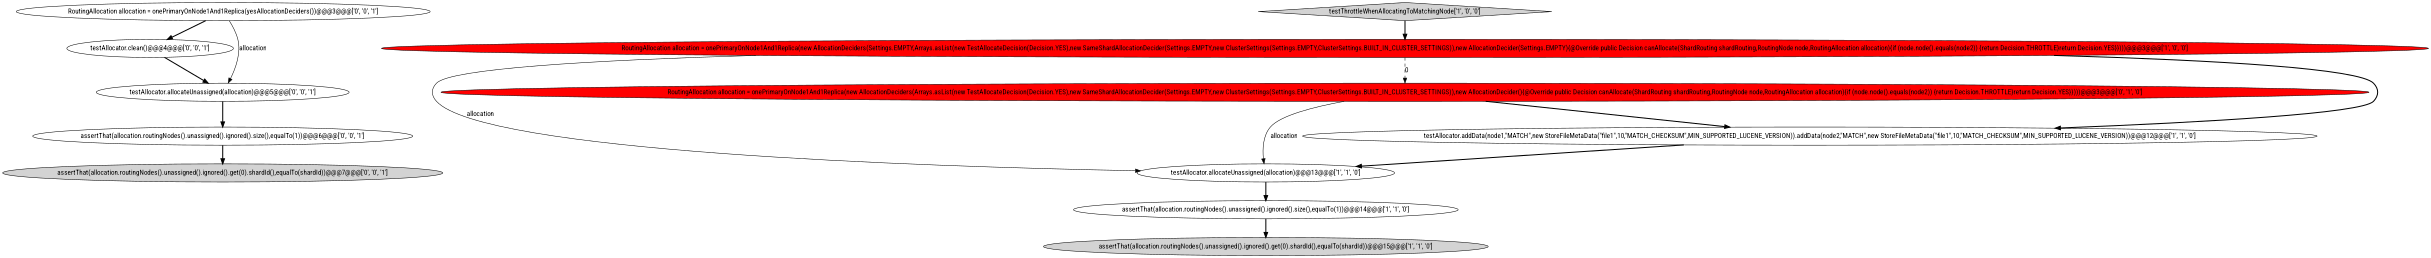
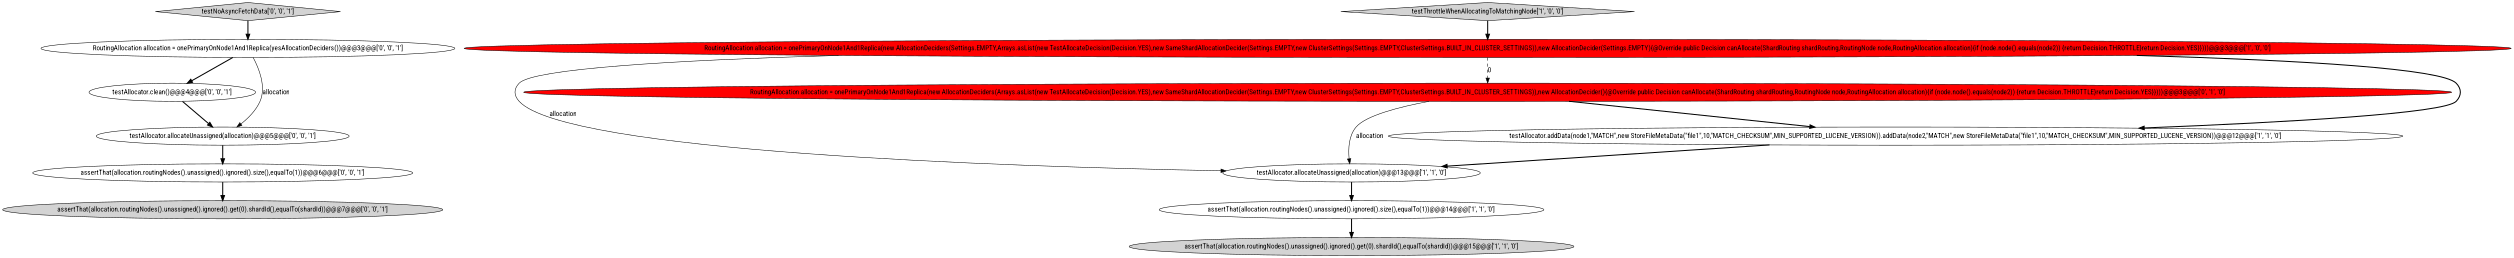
none -> (248, 12)
